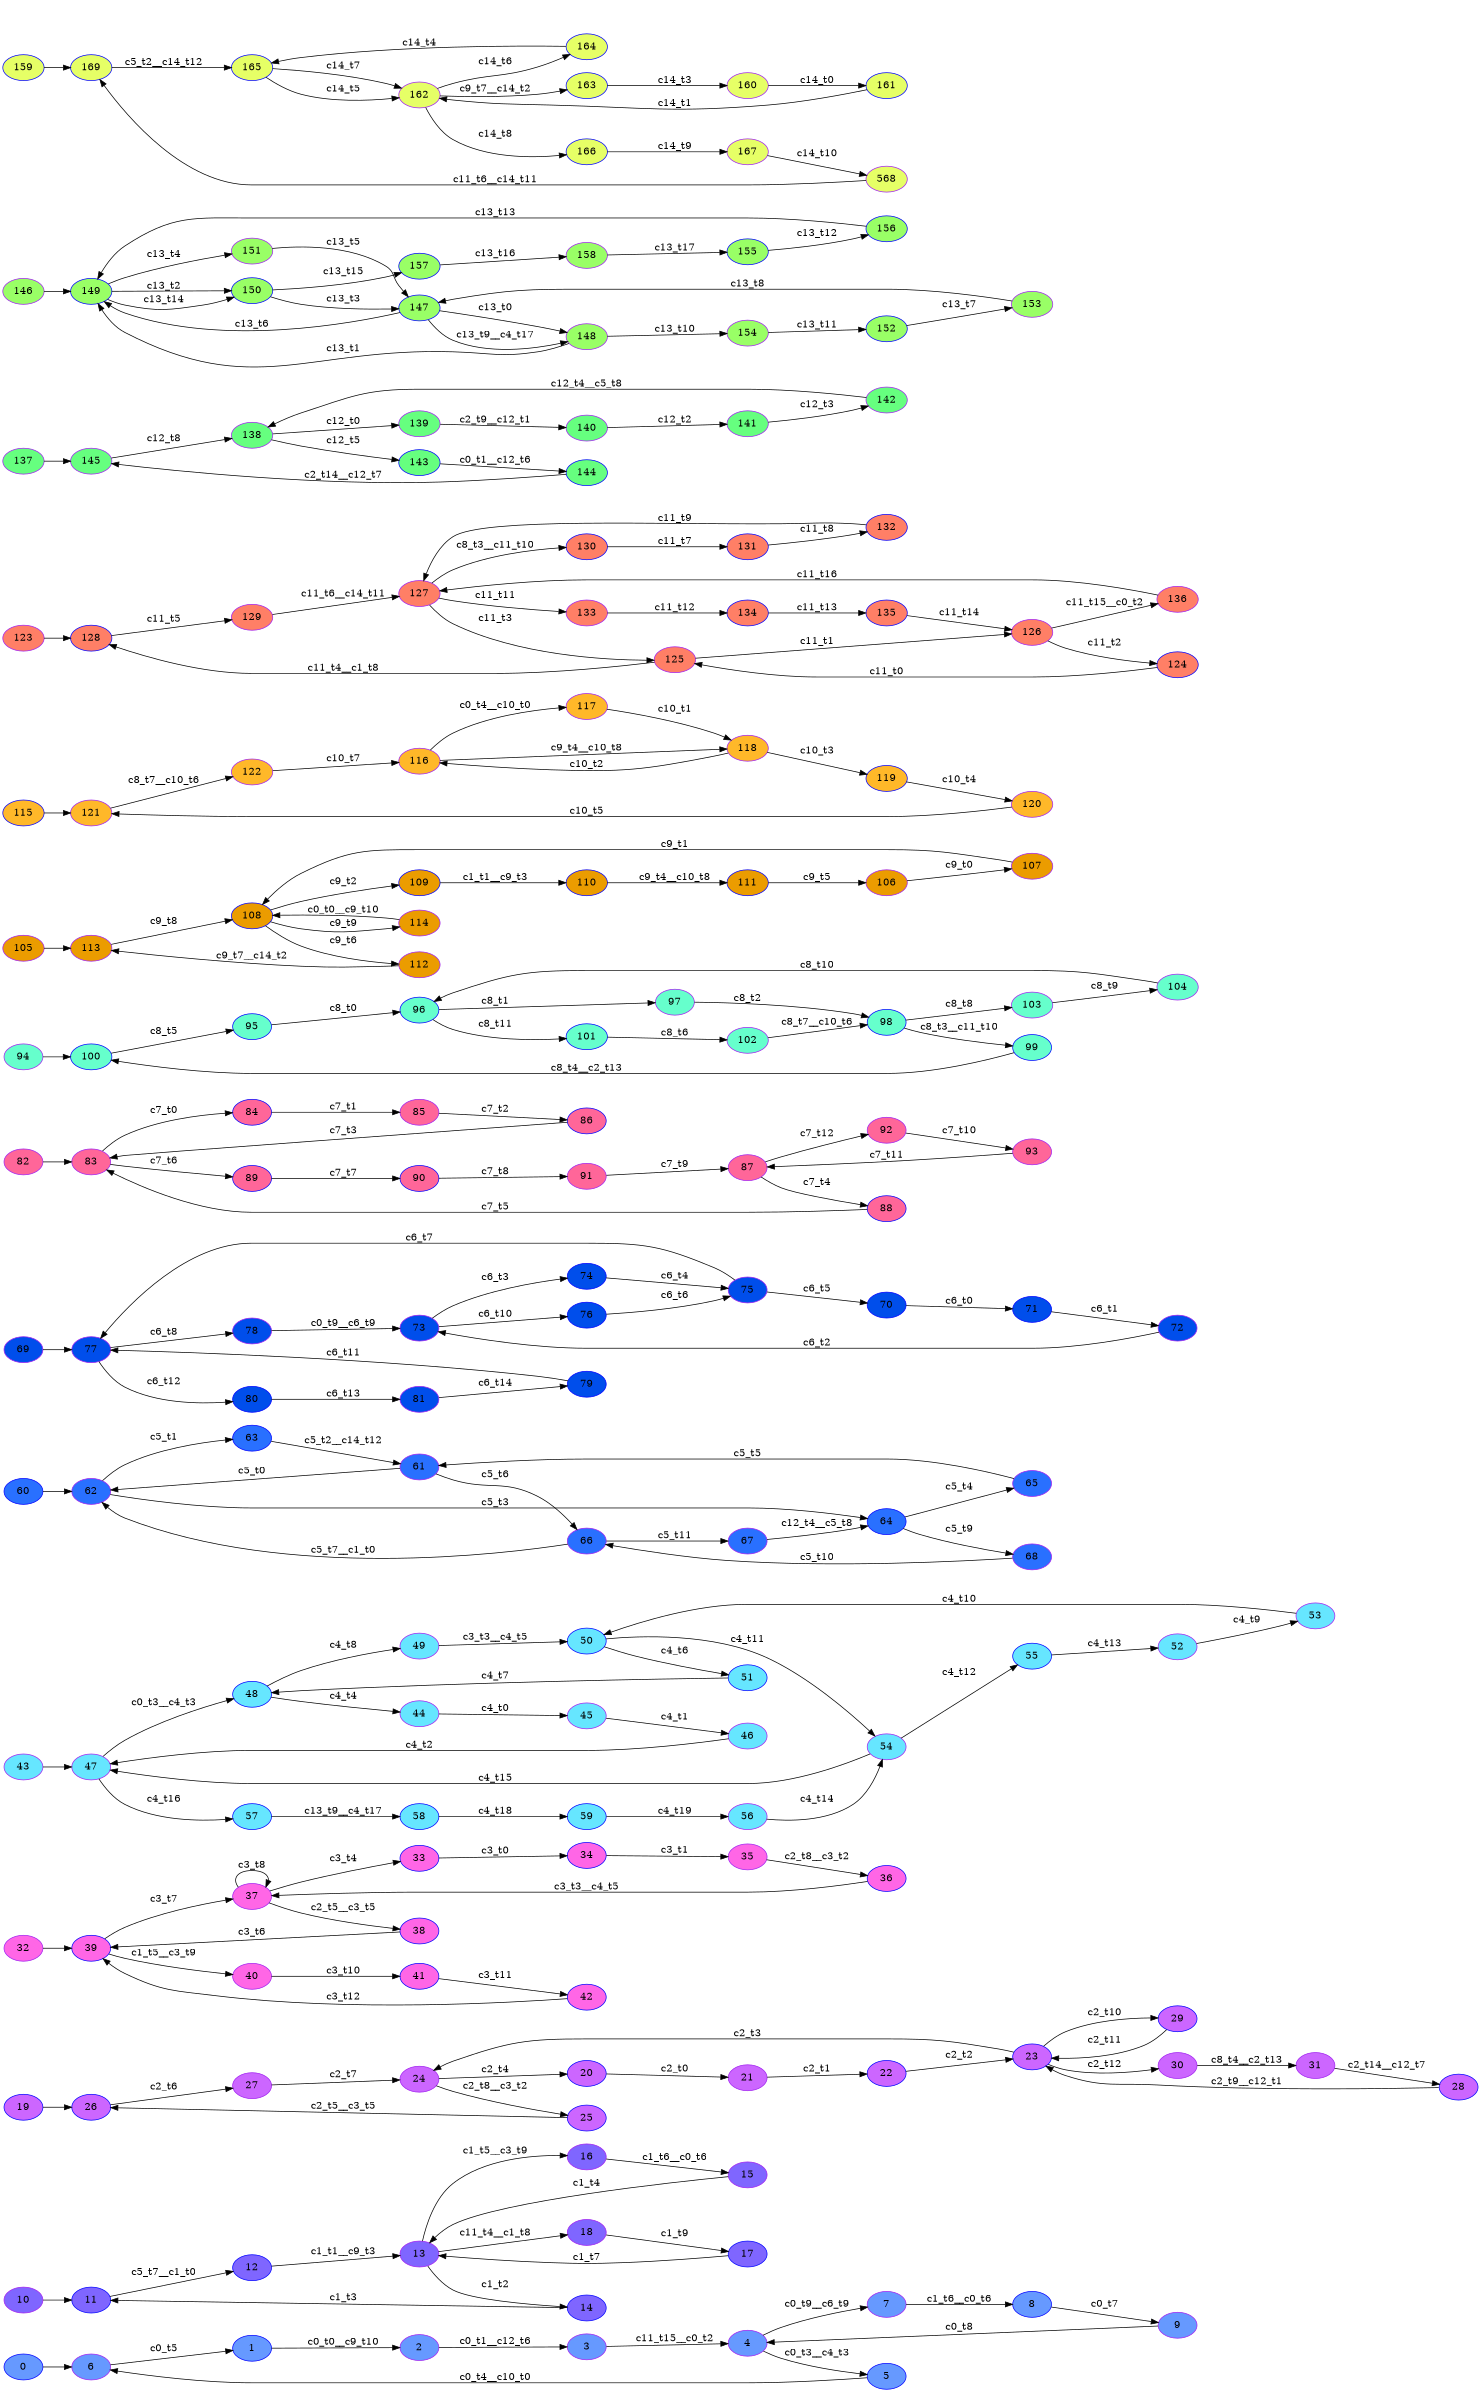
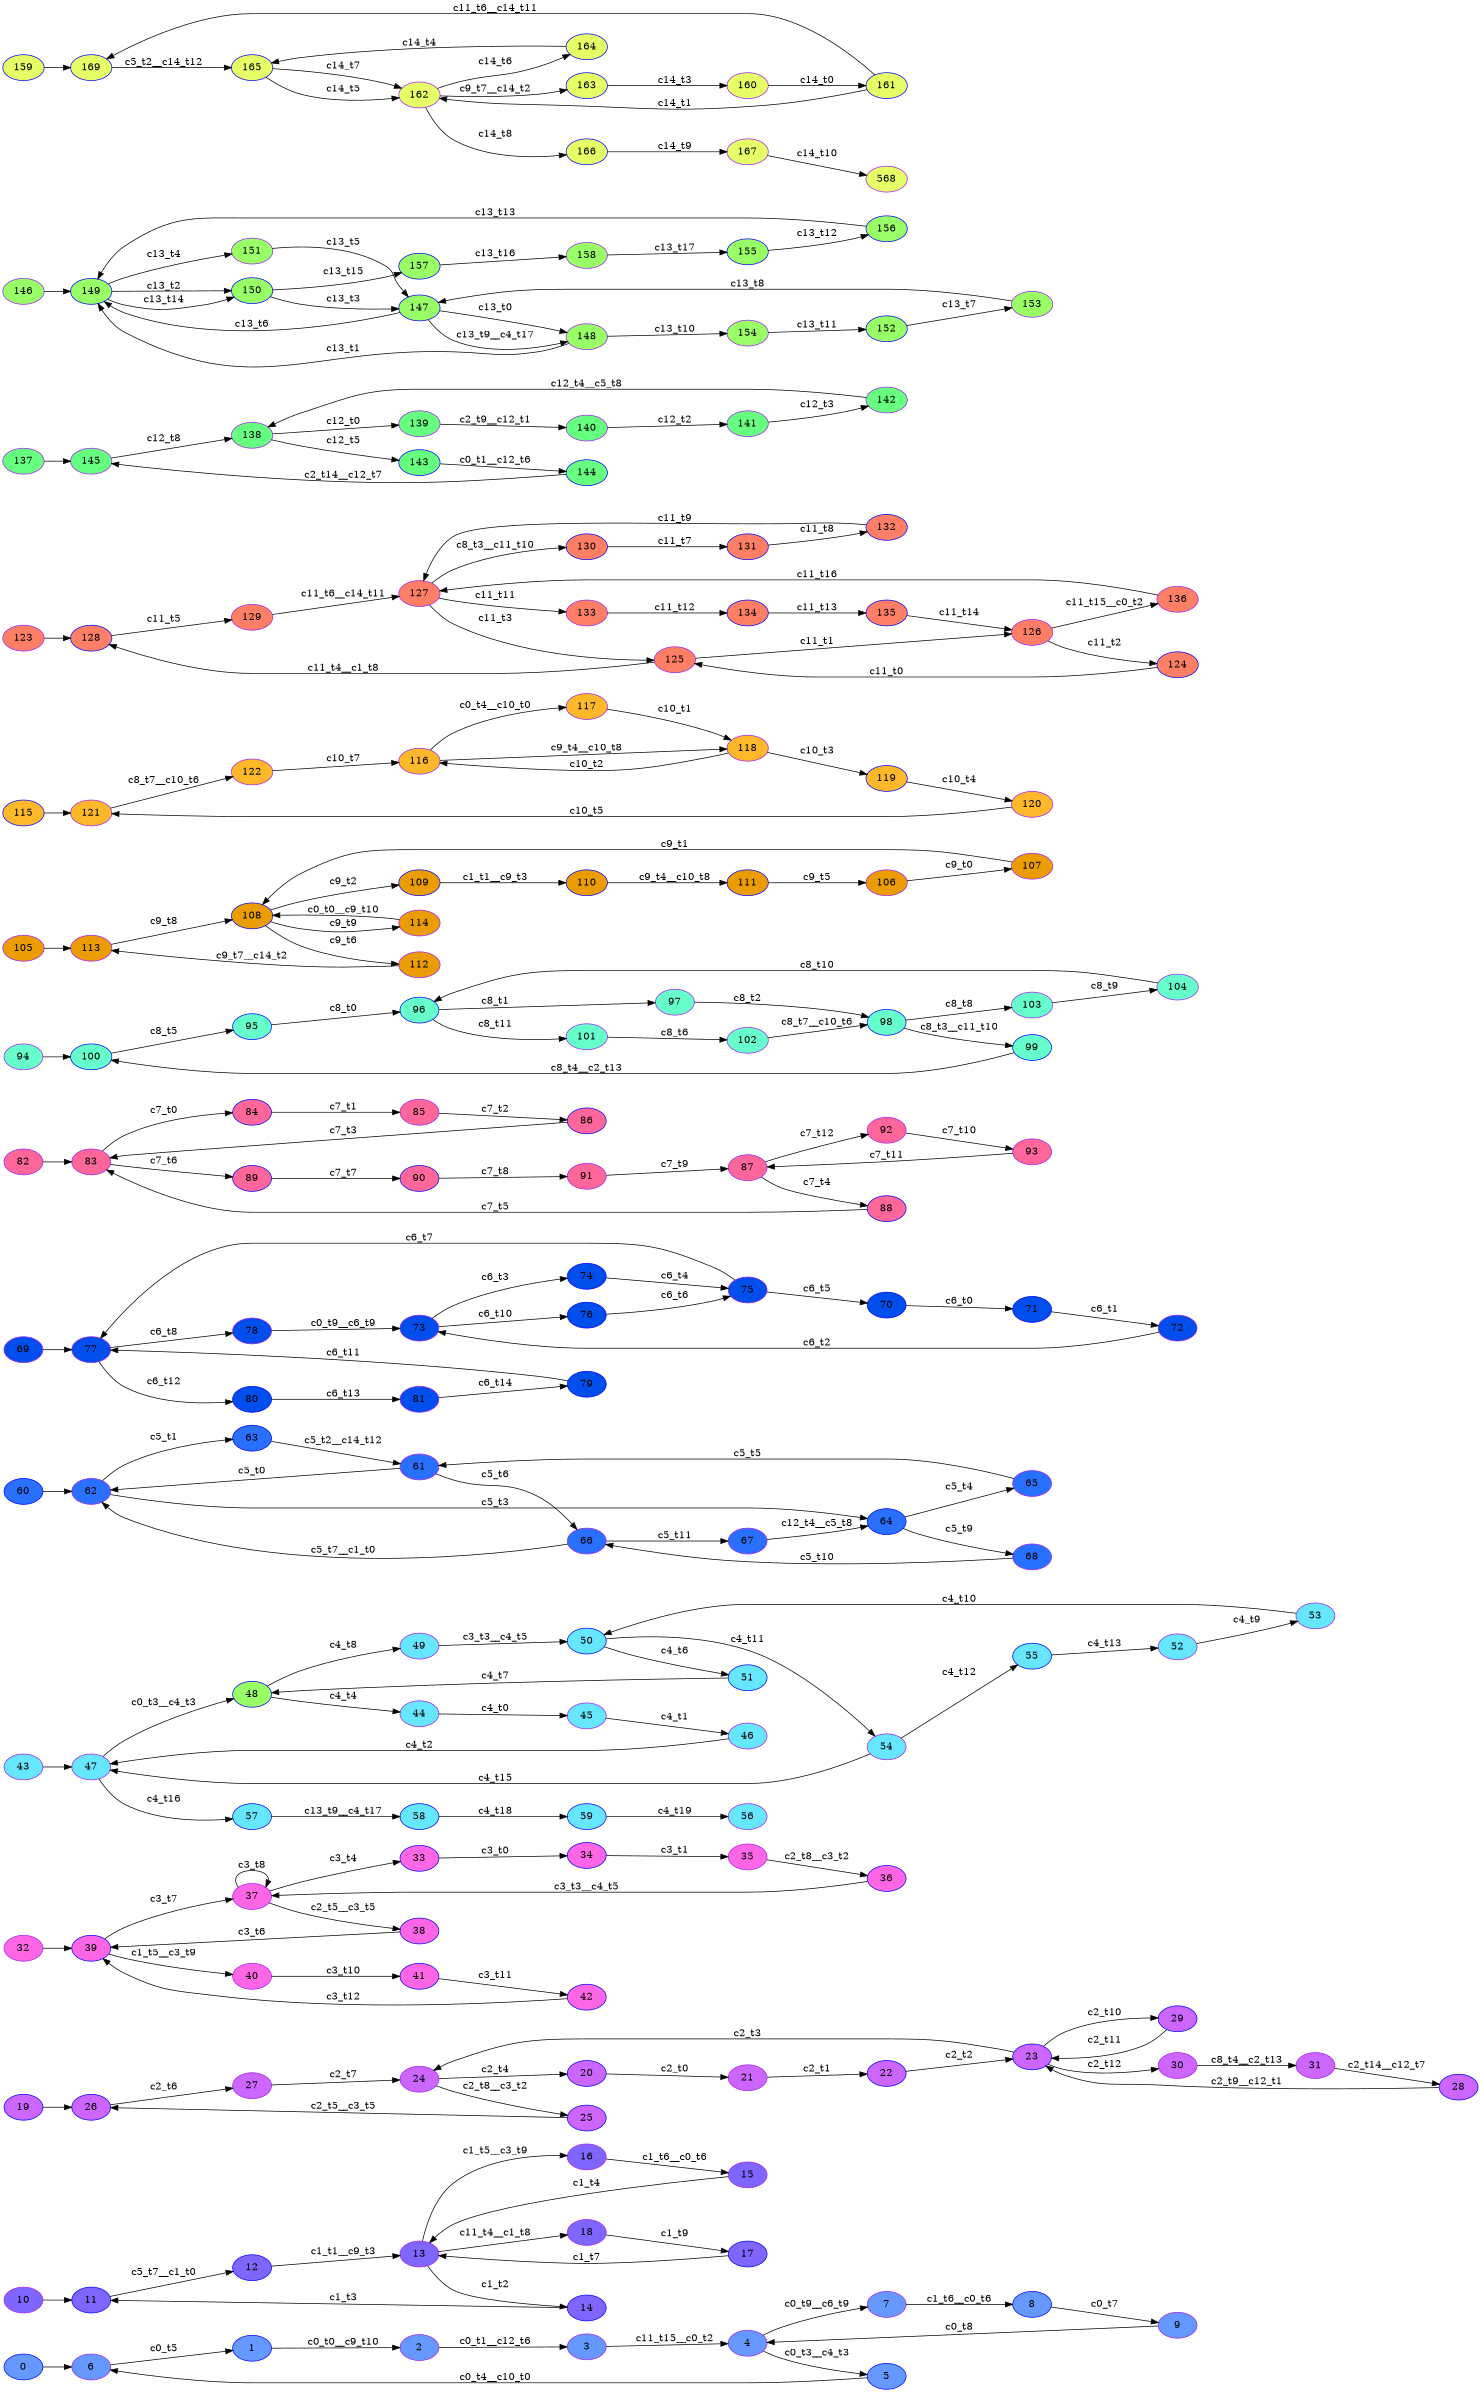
(467, 185) -> (499, 14)
(587, 1037) -> (587, 1037)
(252, 1694) -> (252, 1694)
(834, 1813) -> none
